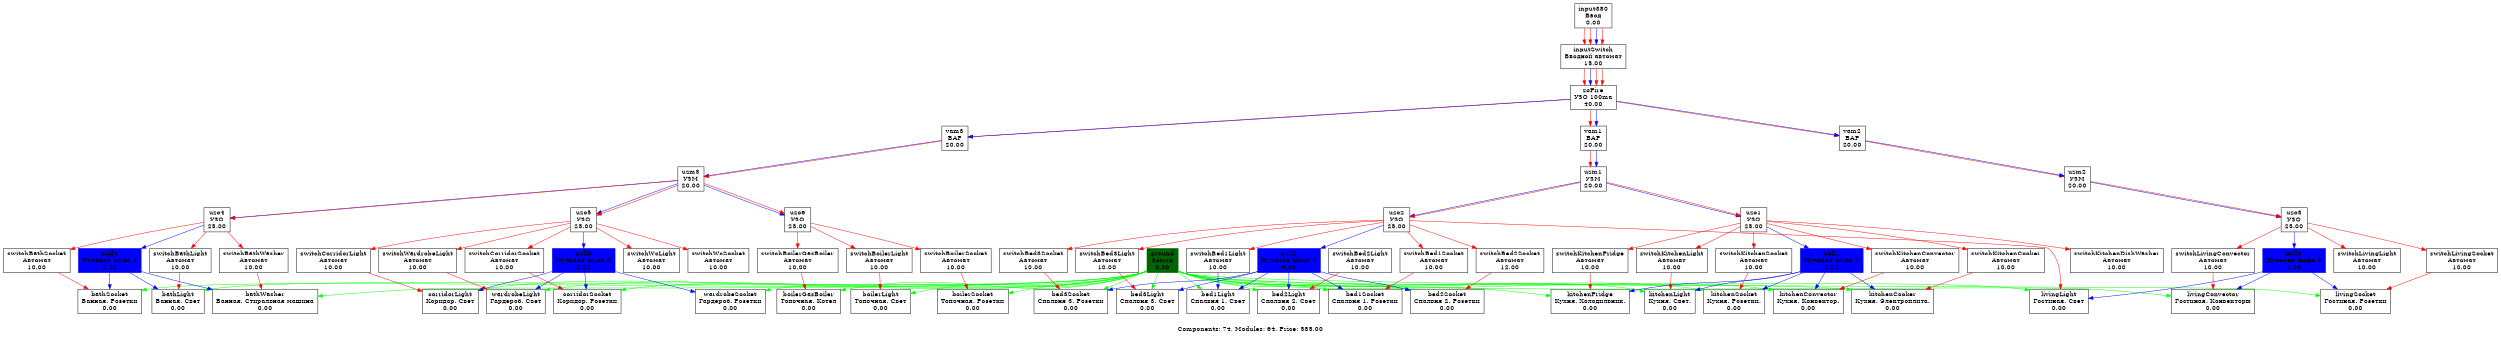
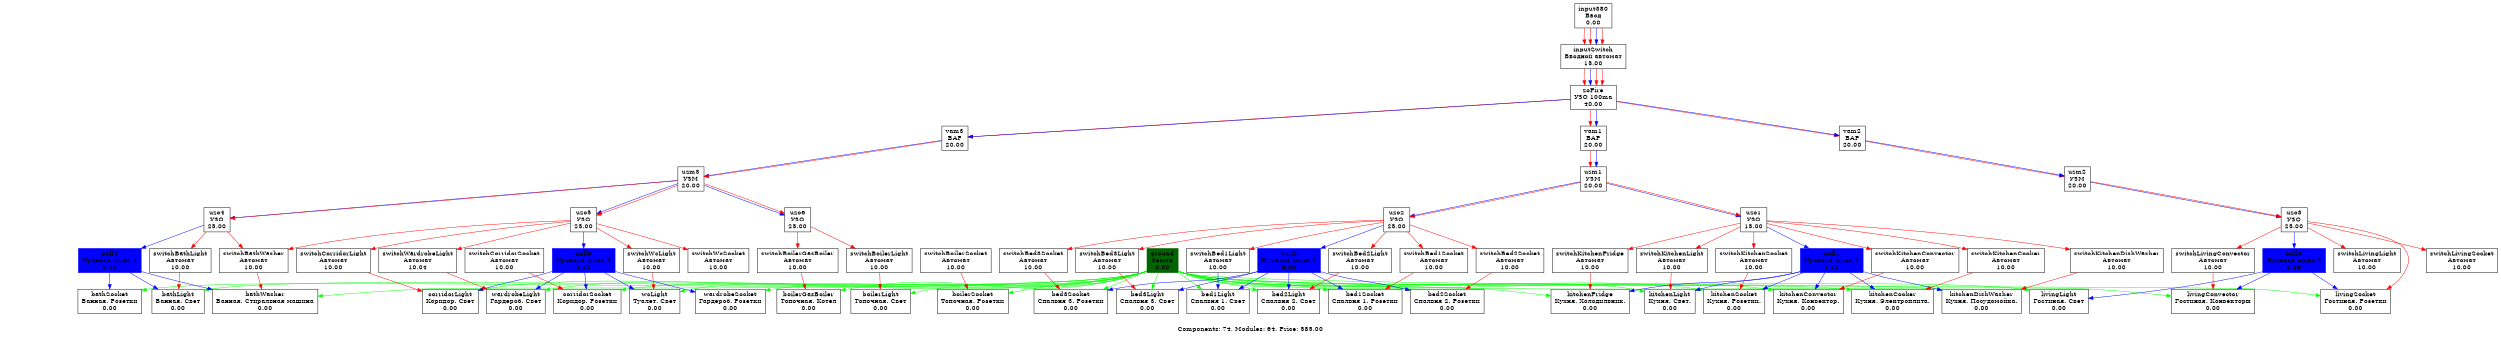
(1754, 220) -> (1754, 220)
(1749, 233) -> (1380, 238)
(864, 235) -> none
(551, 237) -> (431, 229)
(37, 261) -> none
(418, 261) -> (418, 261)
(1510, 261) -> (1510, 261)
(2411, 280) -> (2380, 235)
none -> (655, 301)
none -> (1982, 301)
